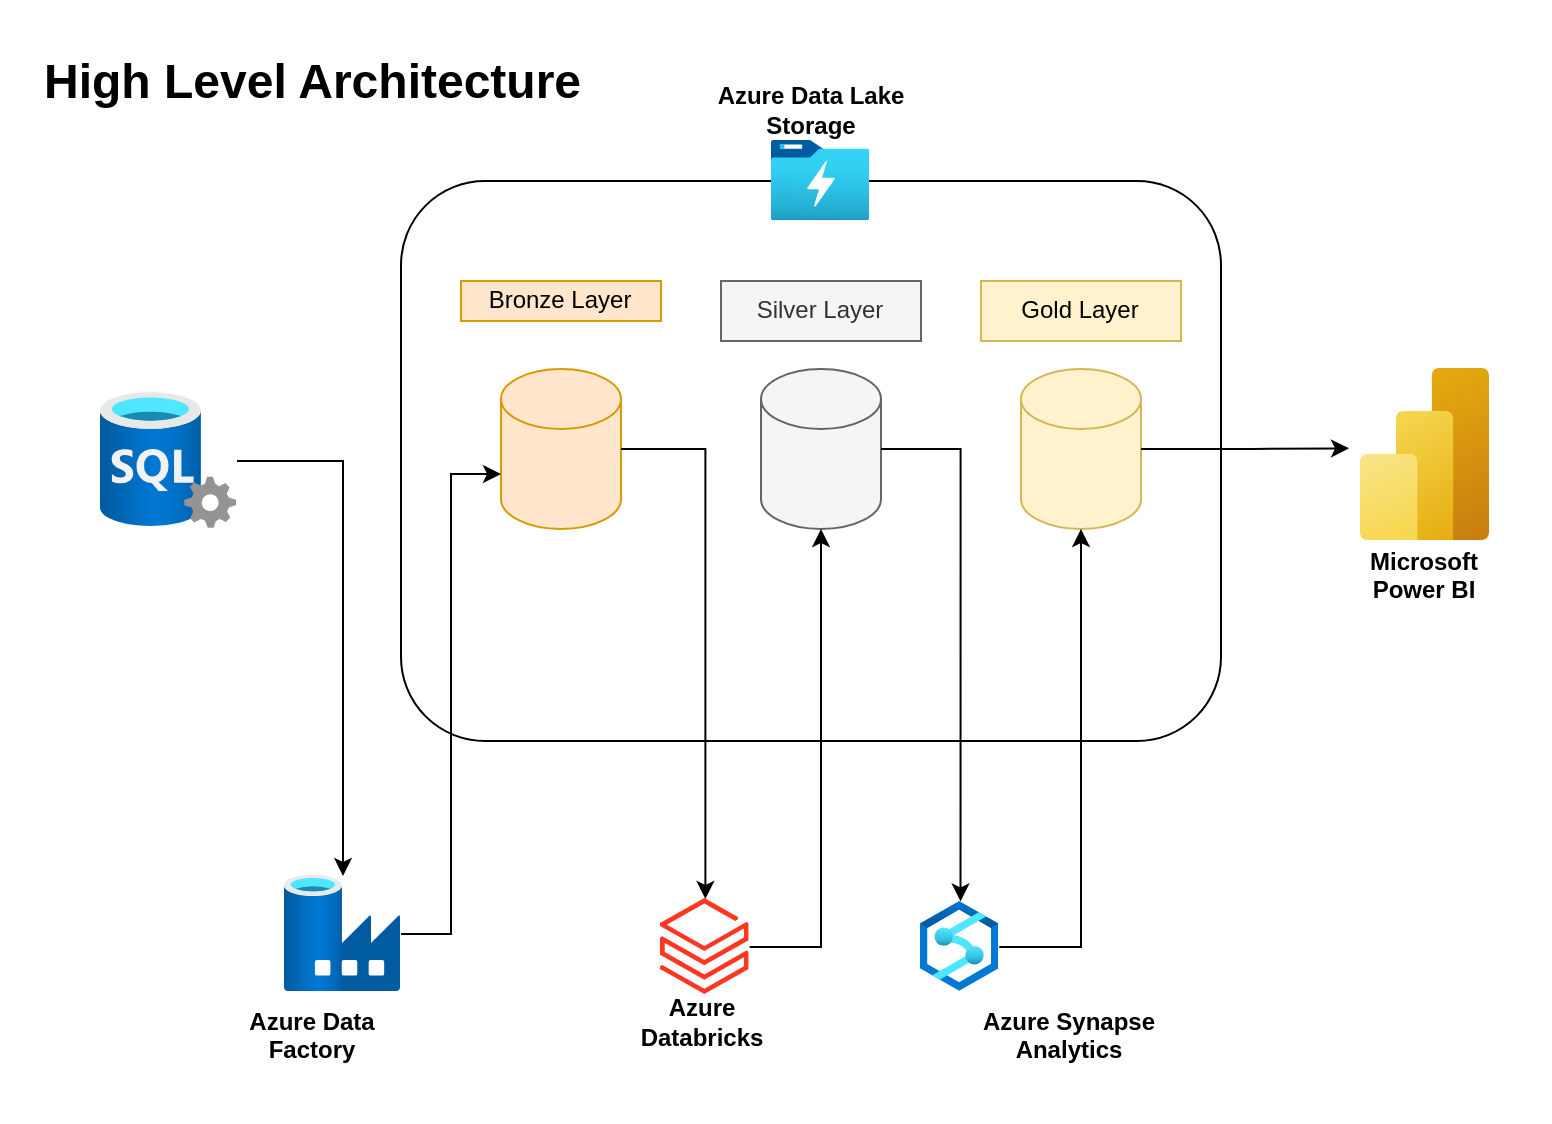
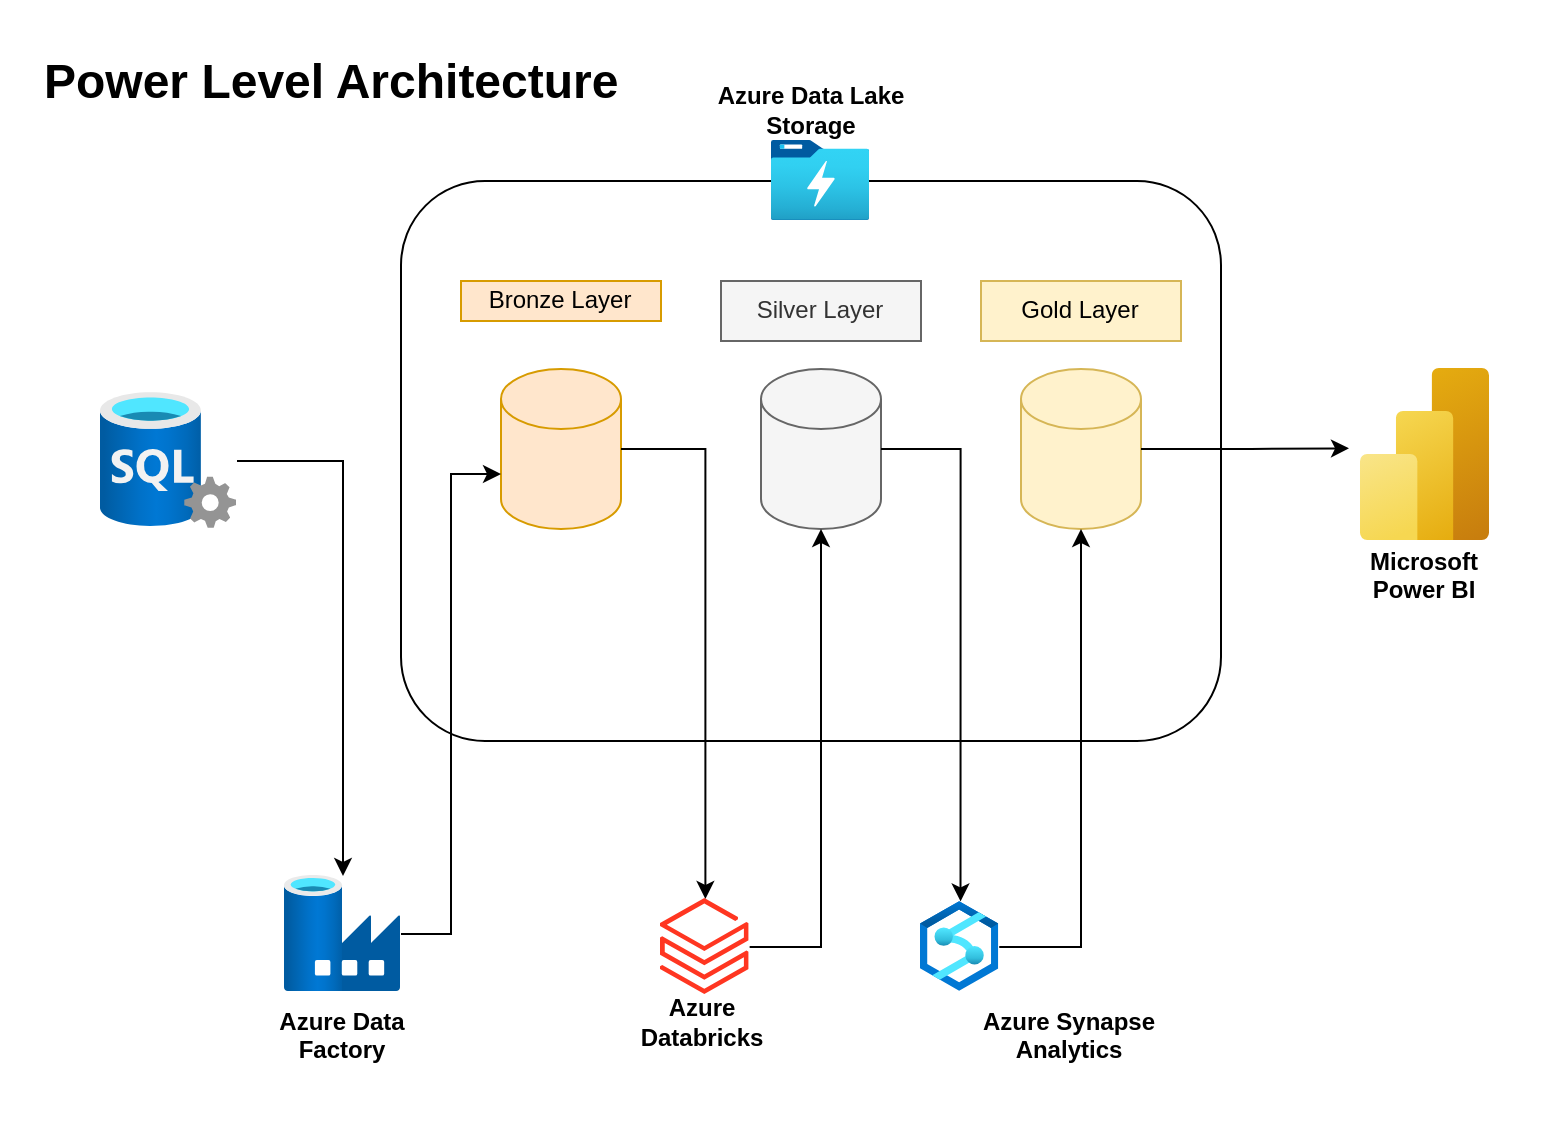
(184, 69) -> (194, 69)
(313, 1051) -> (343, 1051)
